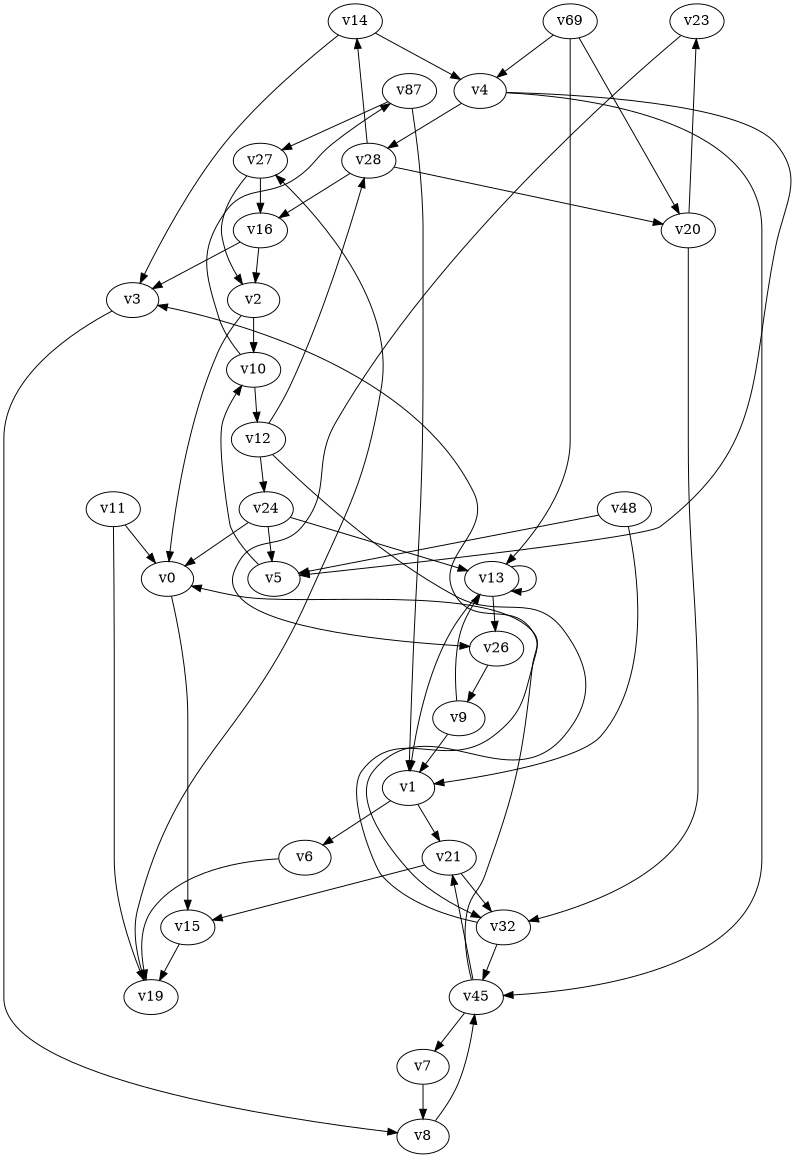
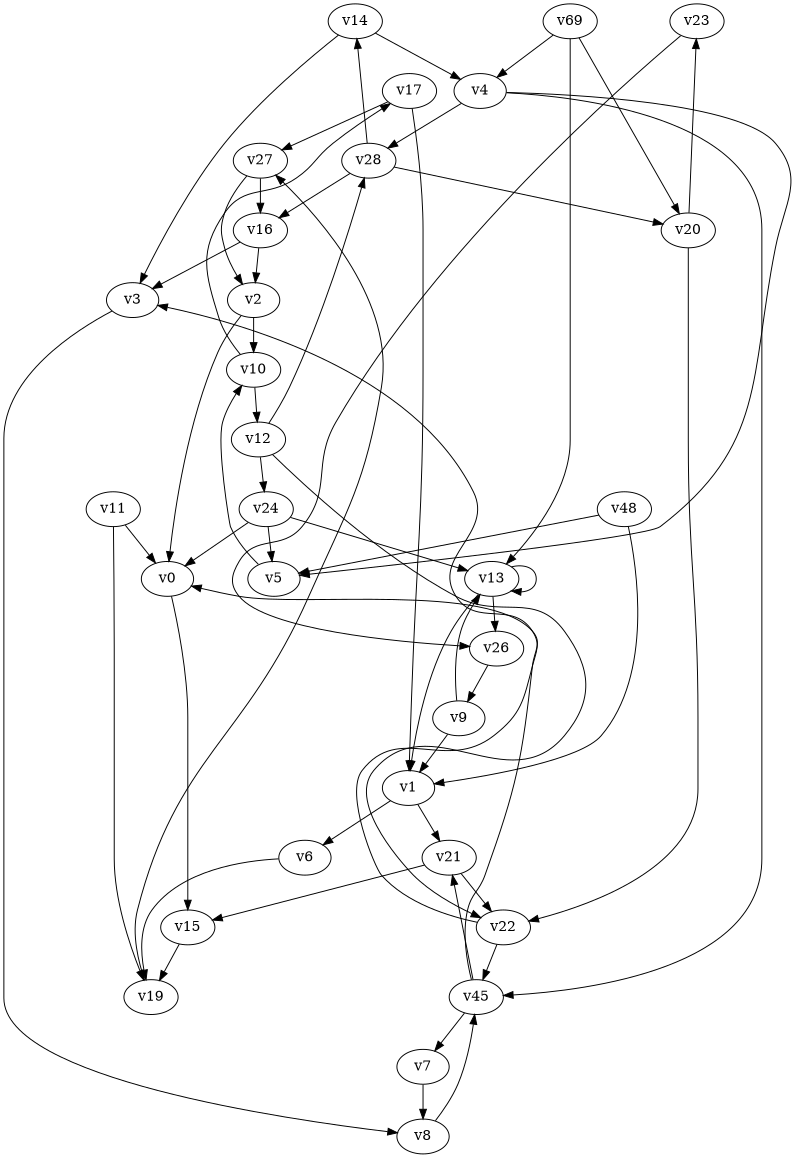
(409, 91) -> (409, 91)
(503, 927) -> (503, 927)
